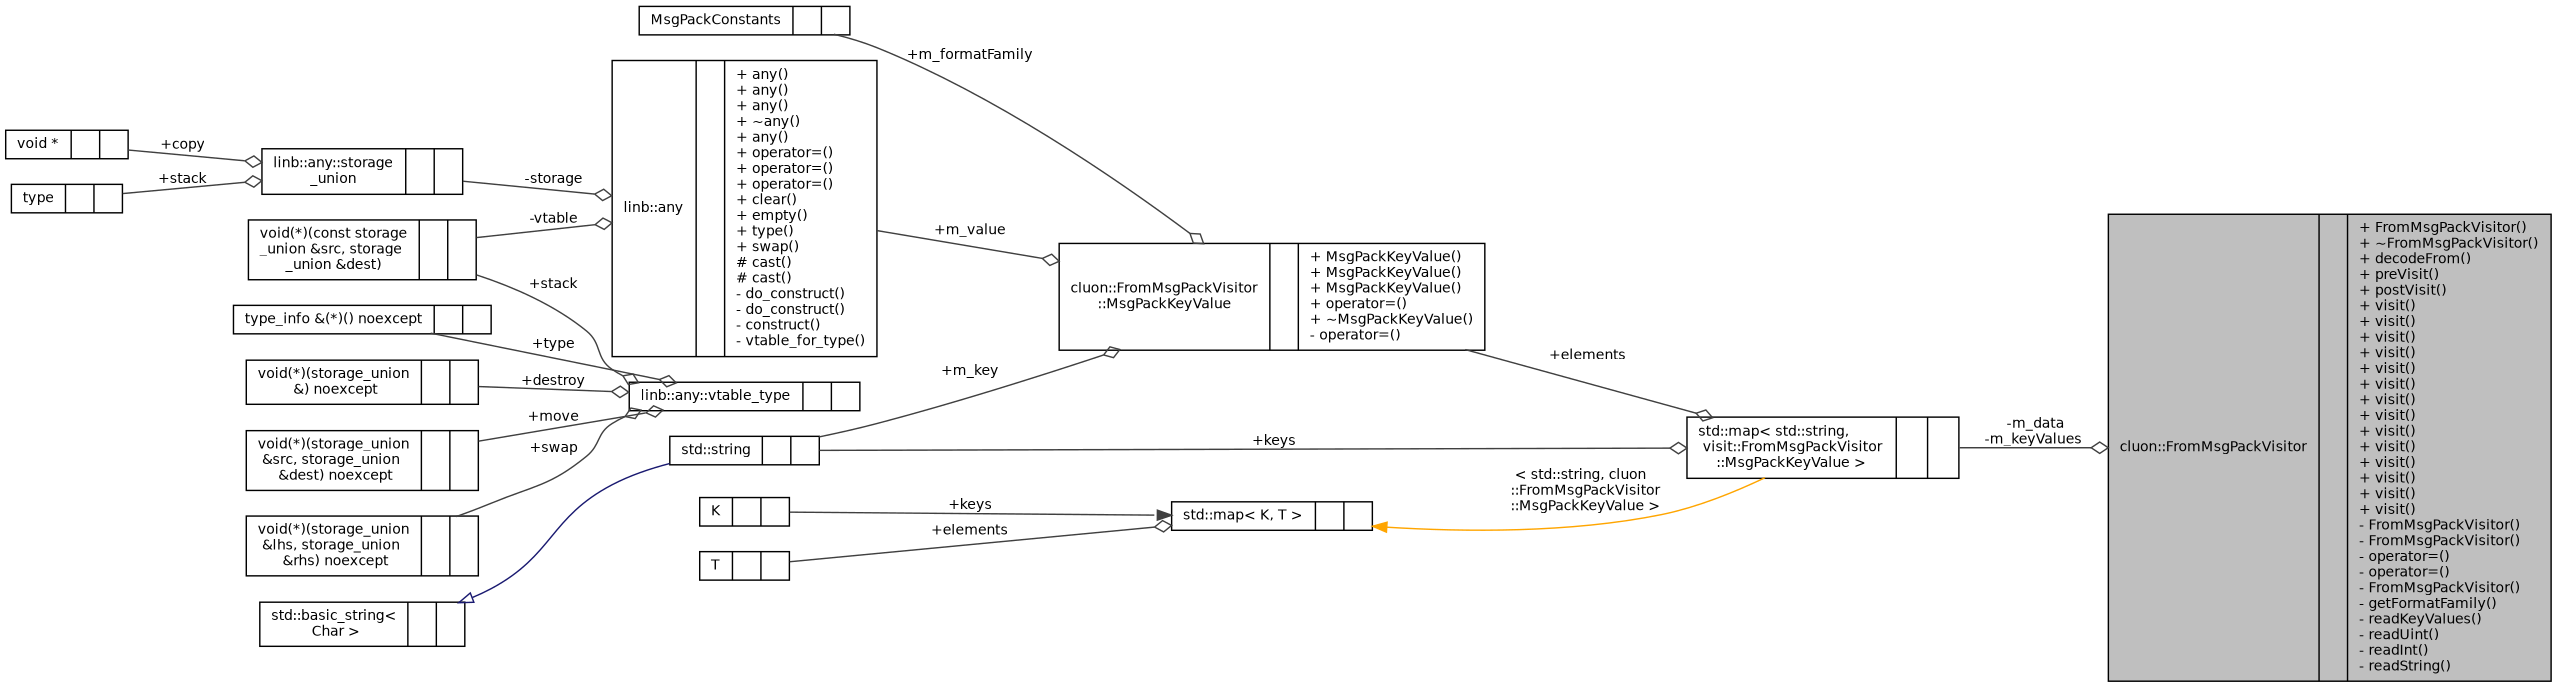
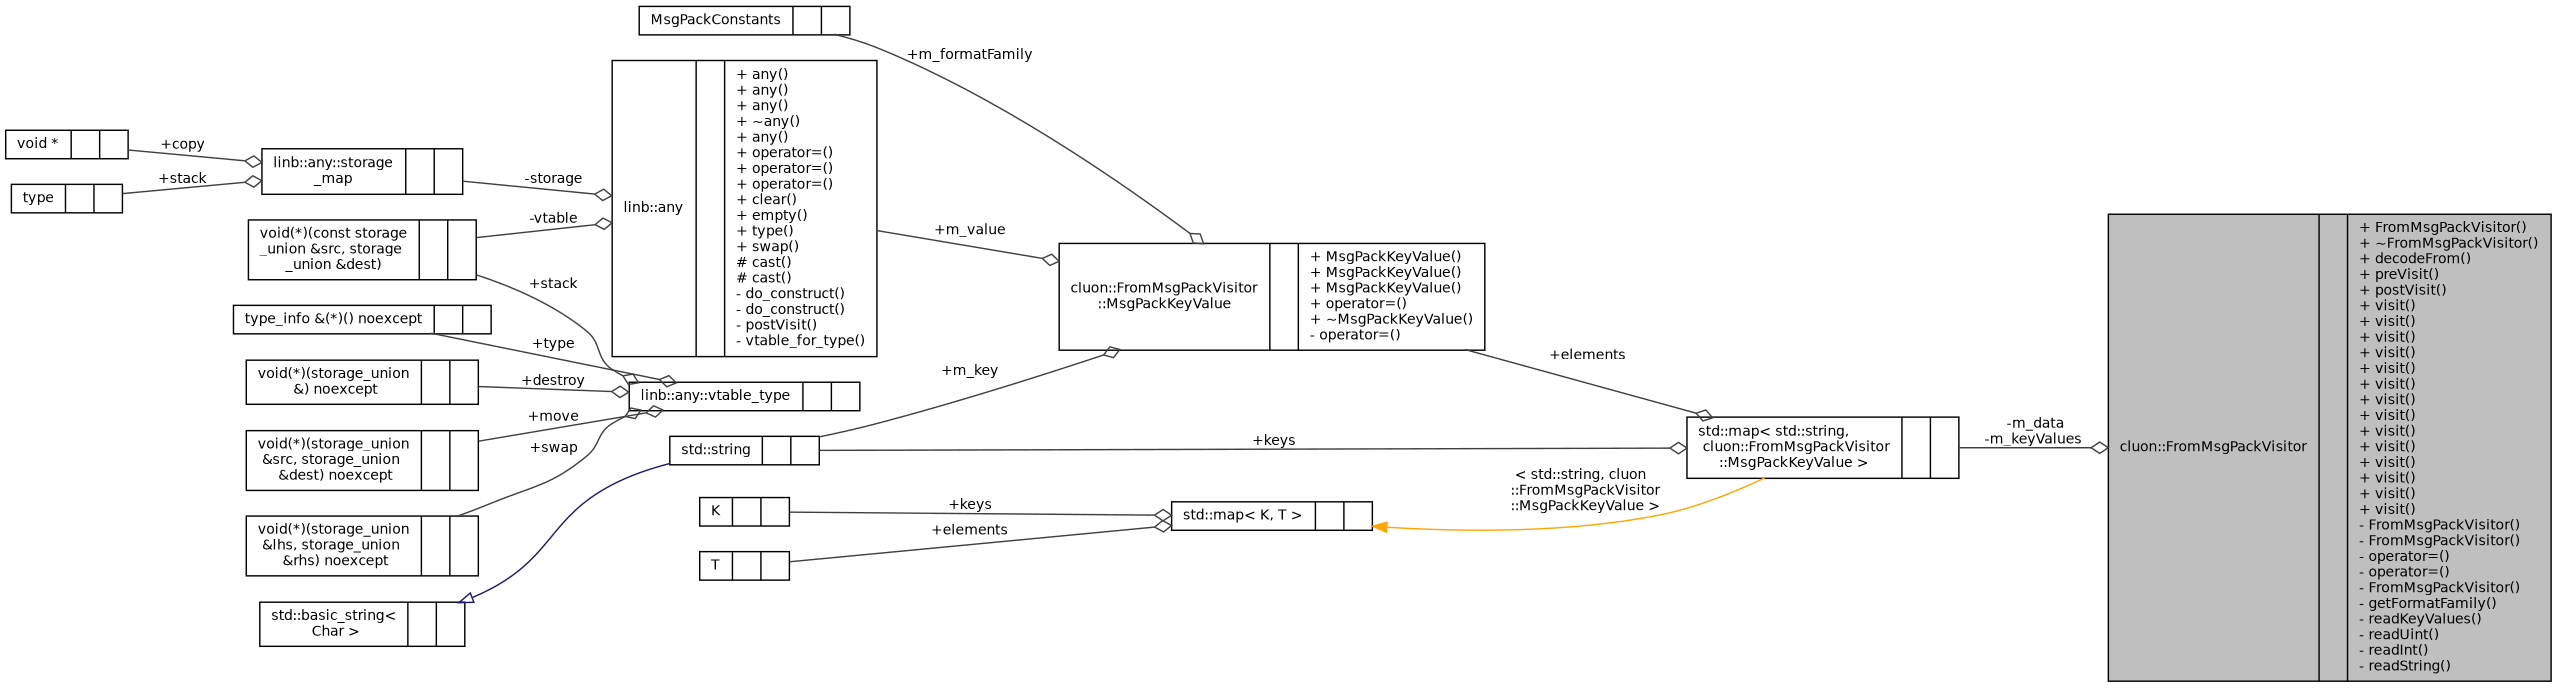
(334, 179) -> (334, 179)
(779, 325) -> (777, 325)
(1791, 447) -> (1794, 447)
(972, 514) -> (972, 514)
